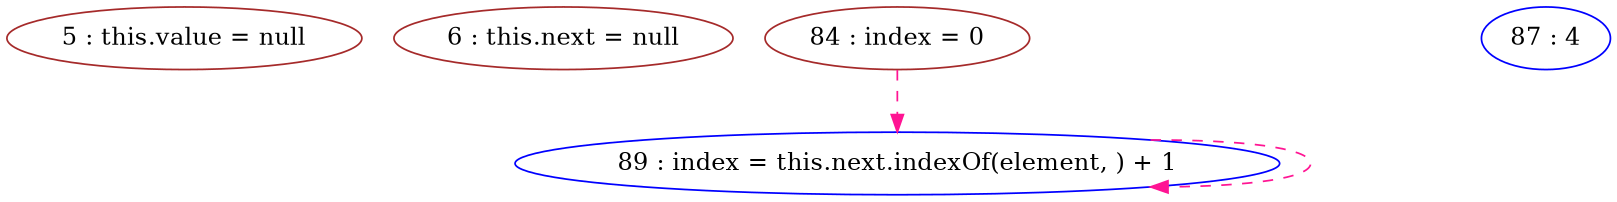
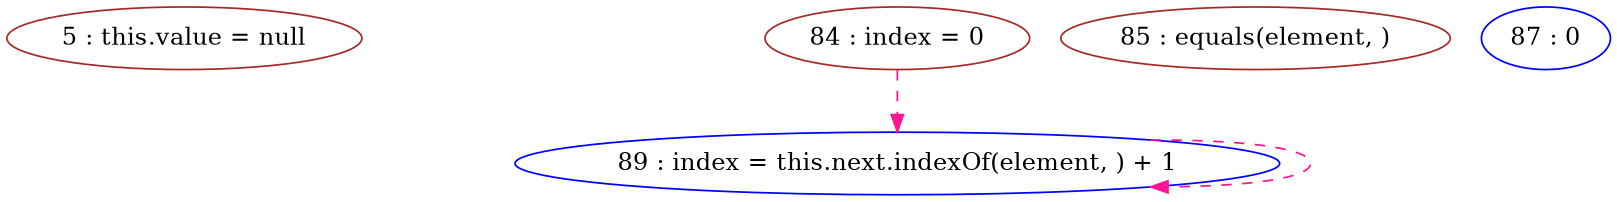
(563, 38) -> none
none -> (1256, 38)
(1546, 38) -> (1546, 38)
